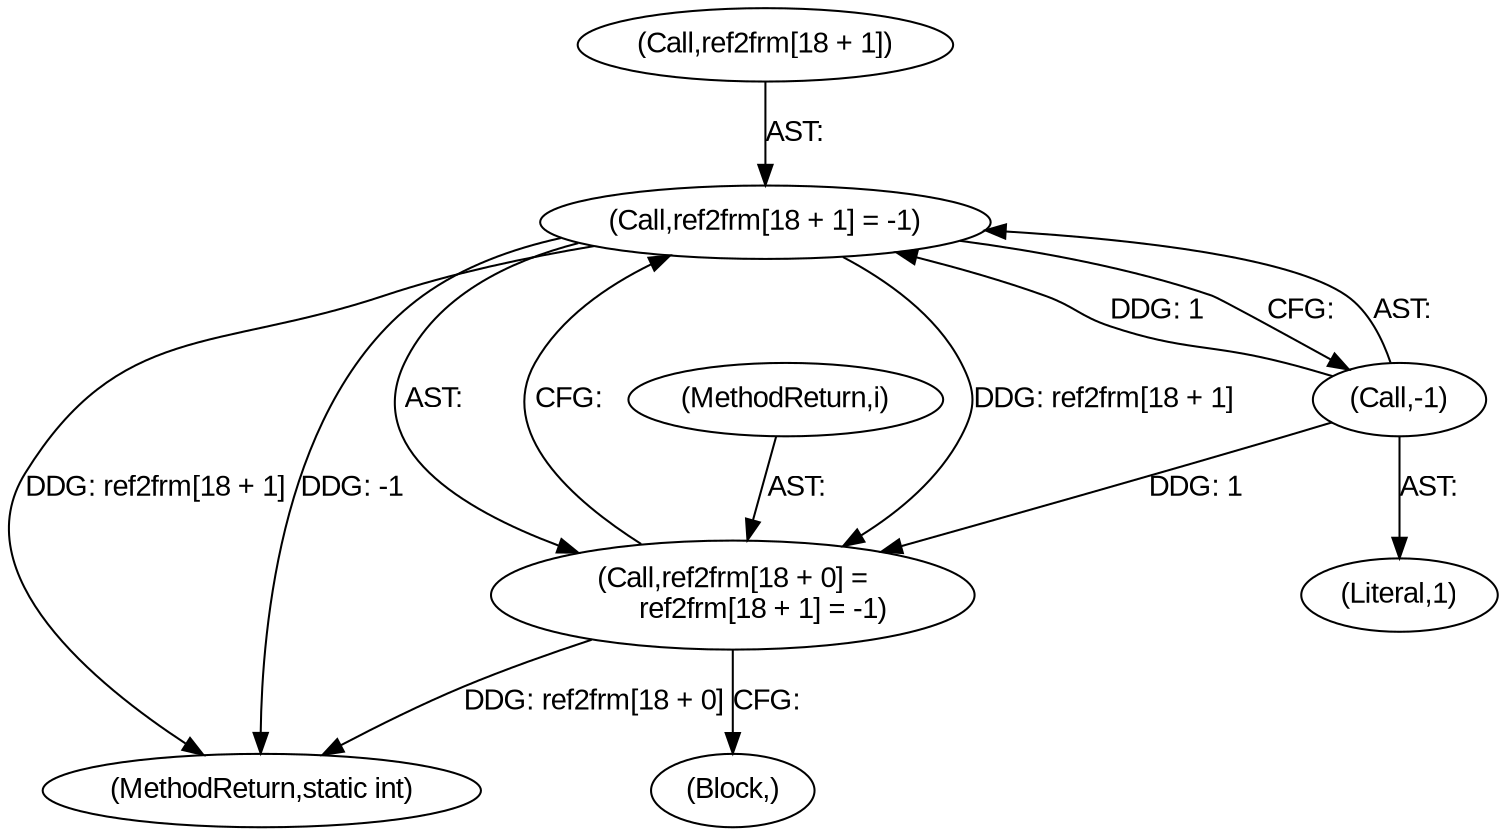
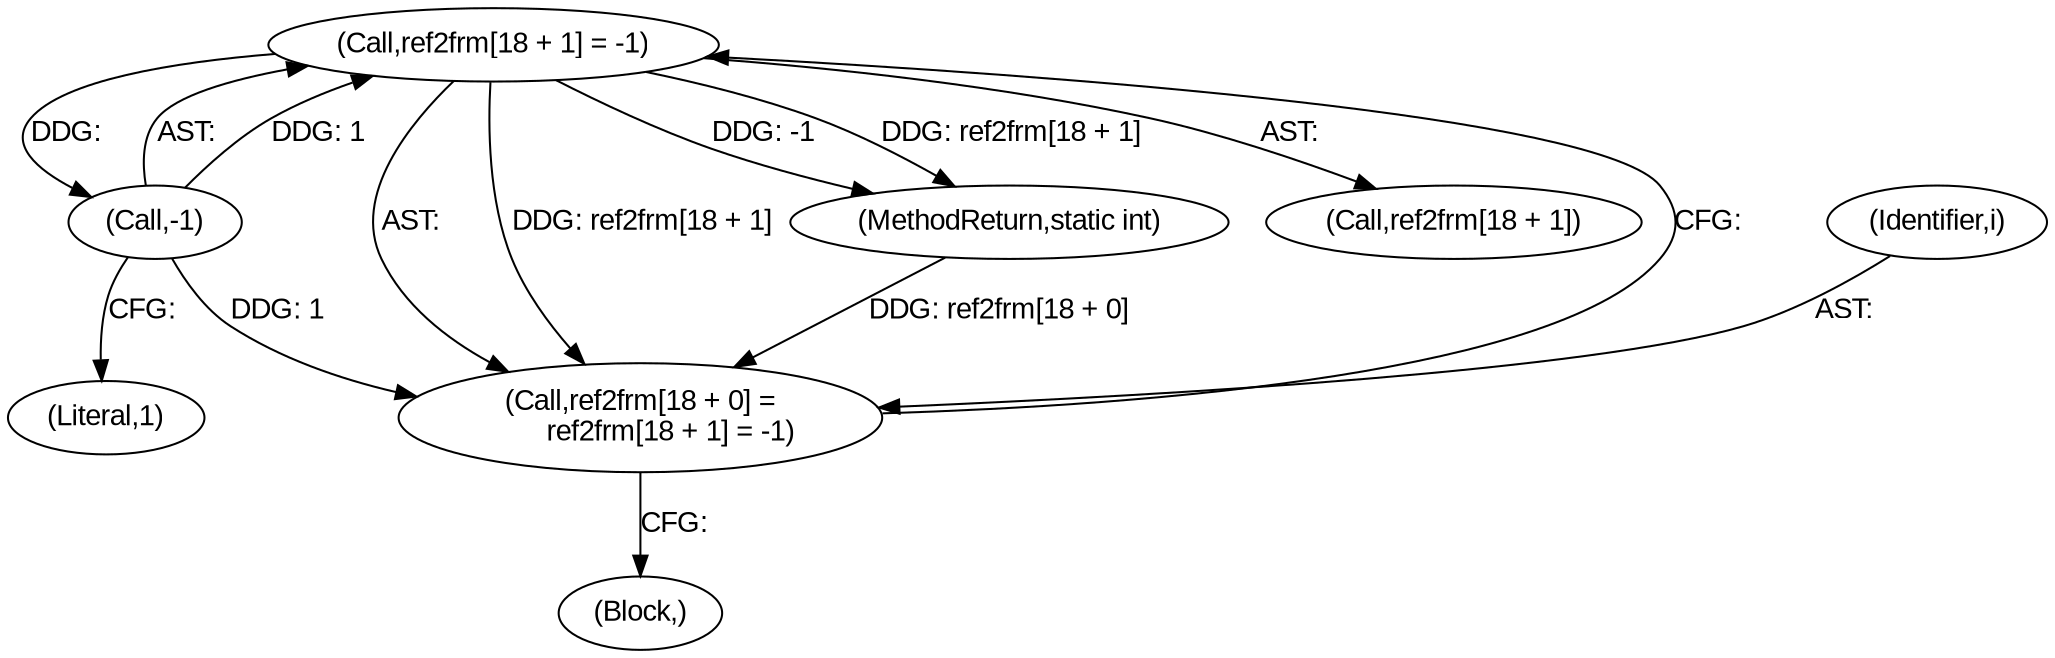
(765, 123) -> (1035, 96)
(1305, 311) -> (71, 134)
(786, 400) -> (1937, 222)
(1433, 488) -> (146, 311)
(464, 687) -> (849, 308)
